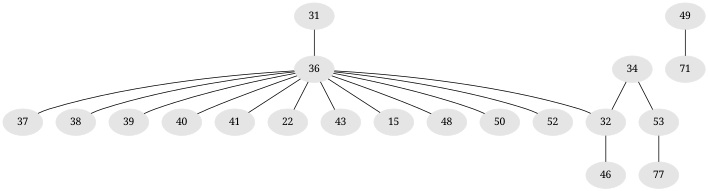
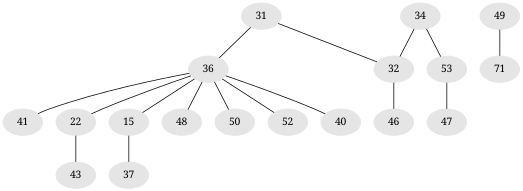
(165, 84) -> (129, 149)
(464, 84) -> (328, 43)
(328, 96) -> (76, 149)
(76, 122) -> none
(129, 122) -> none
(659, 175) -> (447, 122)
